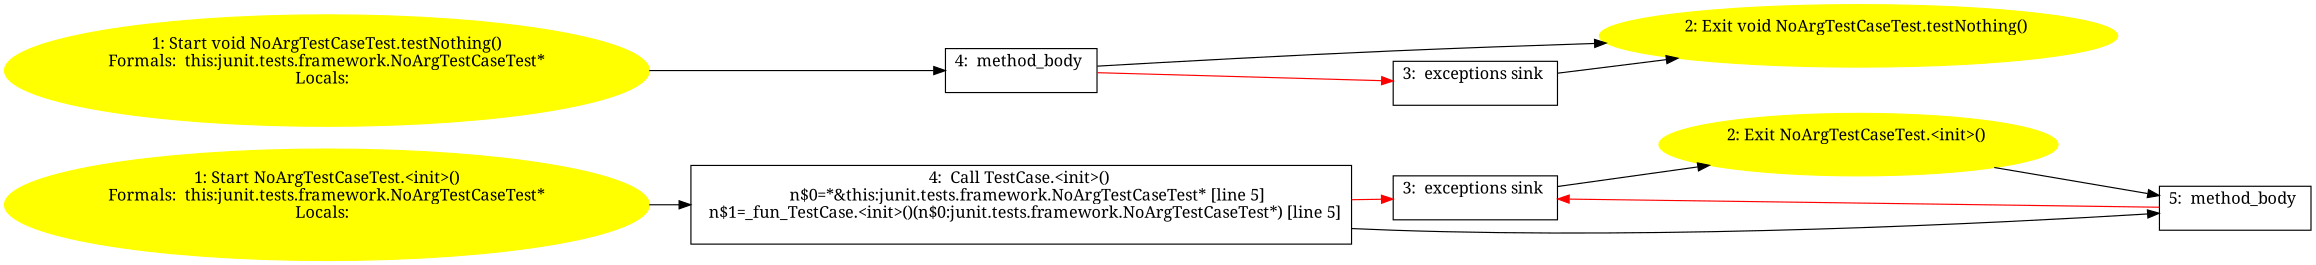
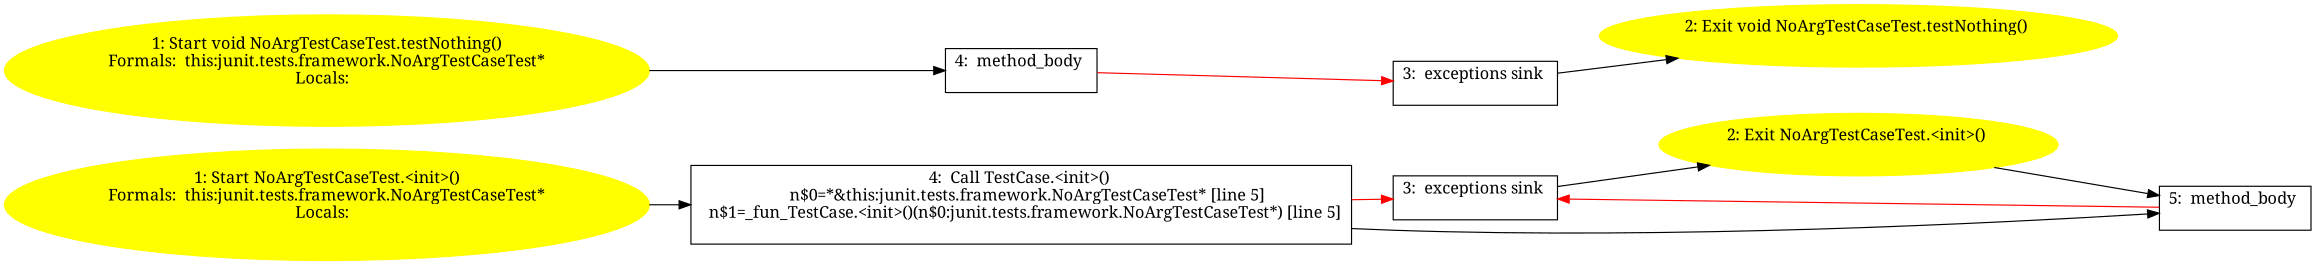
(1346, 53) -> none
